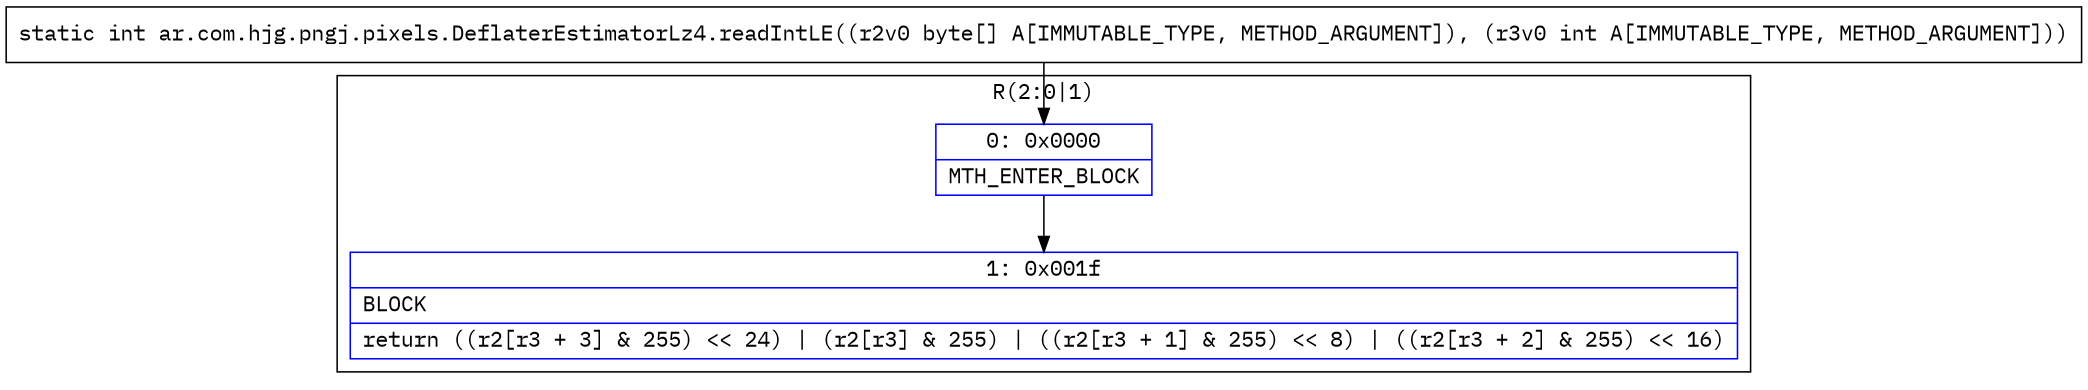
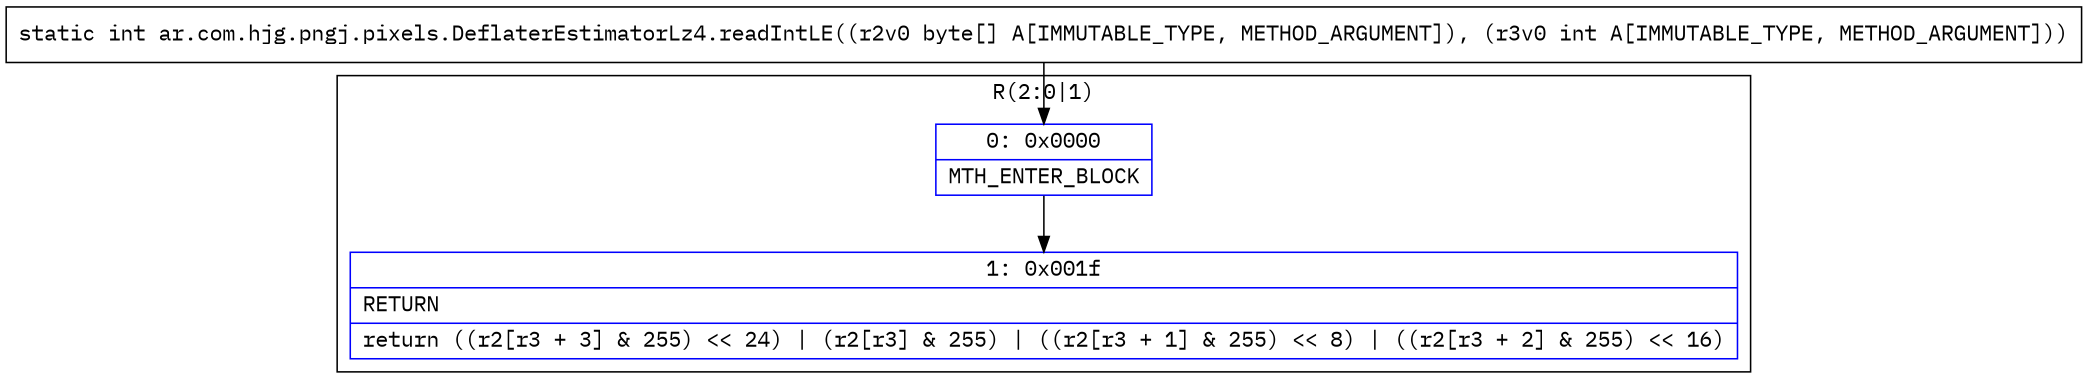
(395, 305) -> (401, 305)
